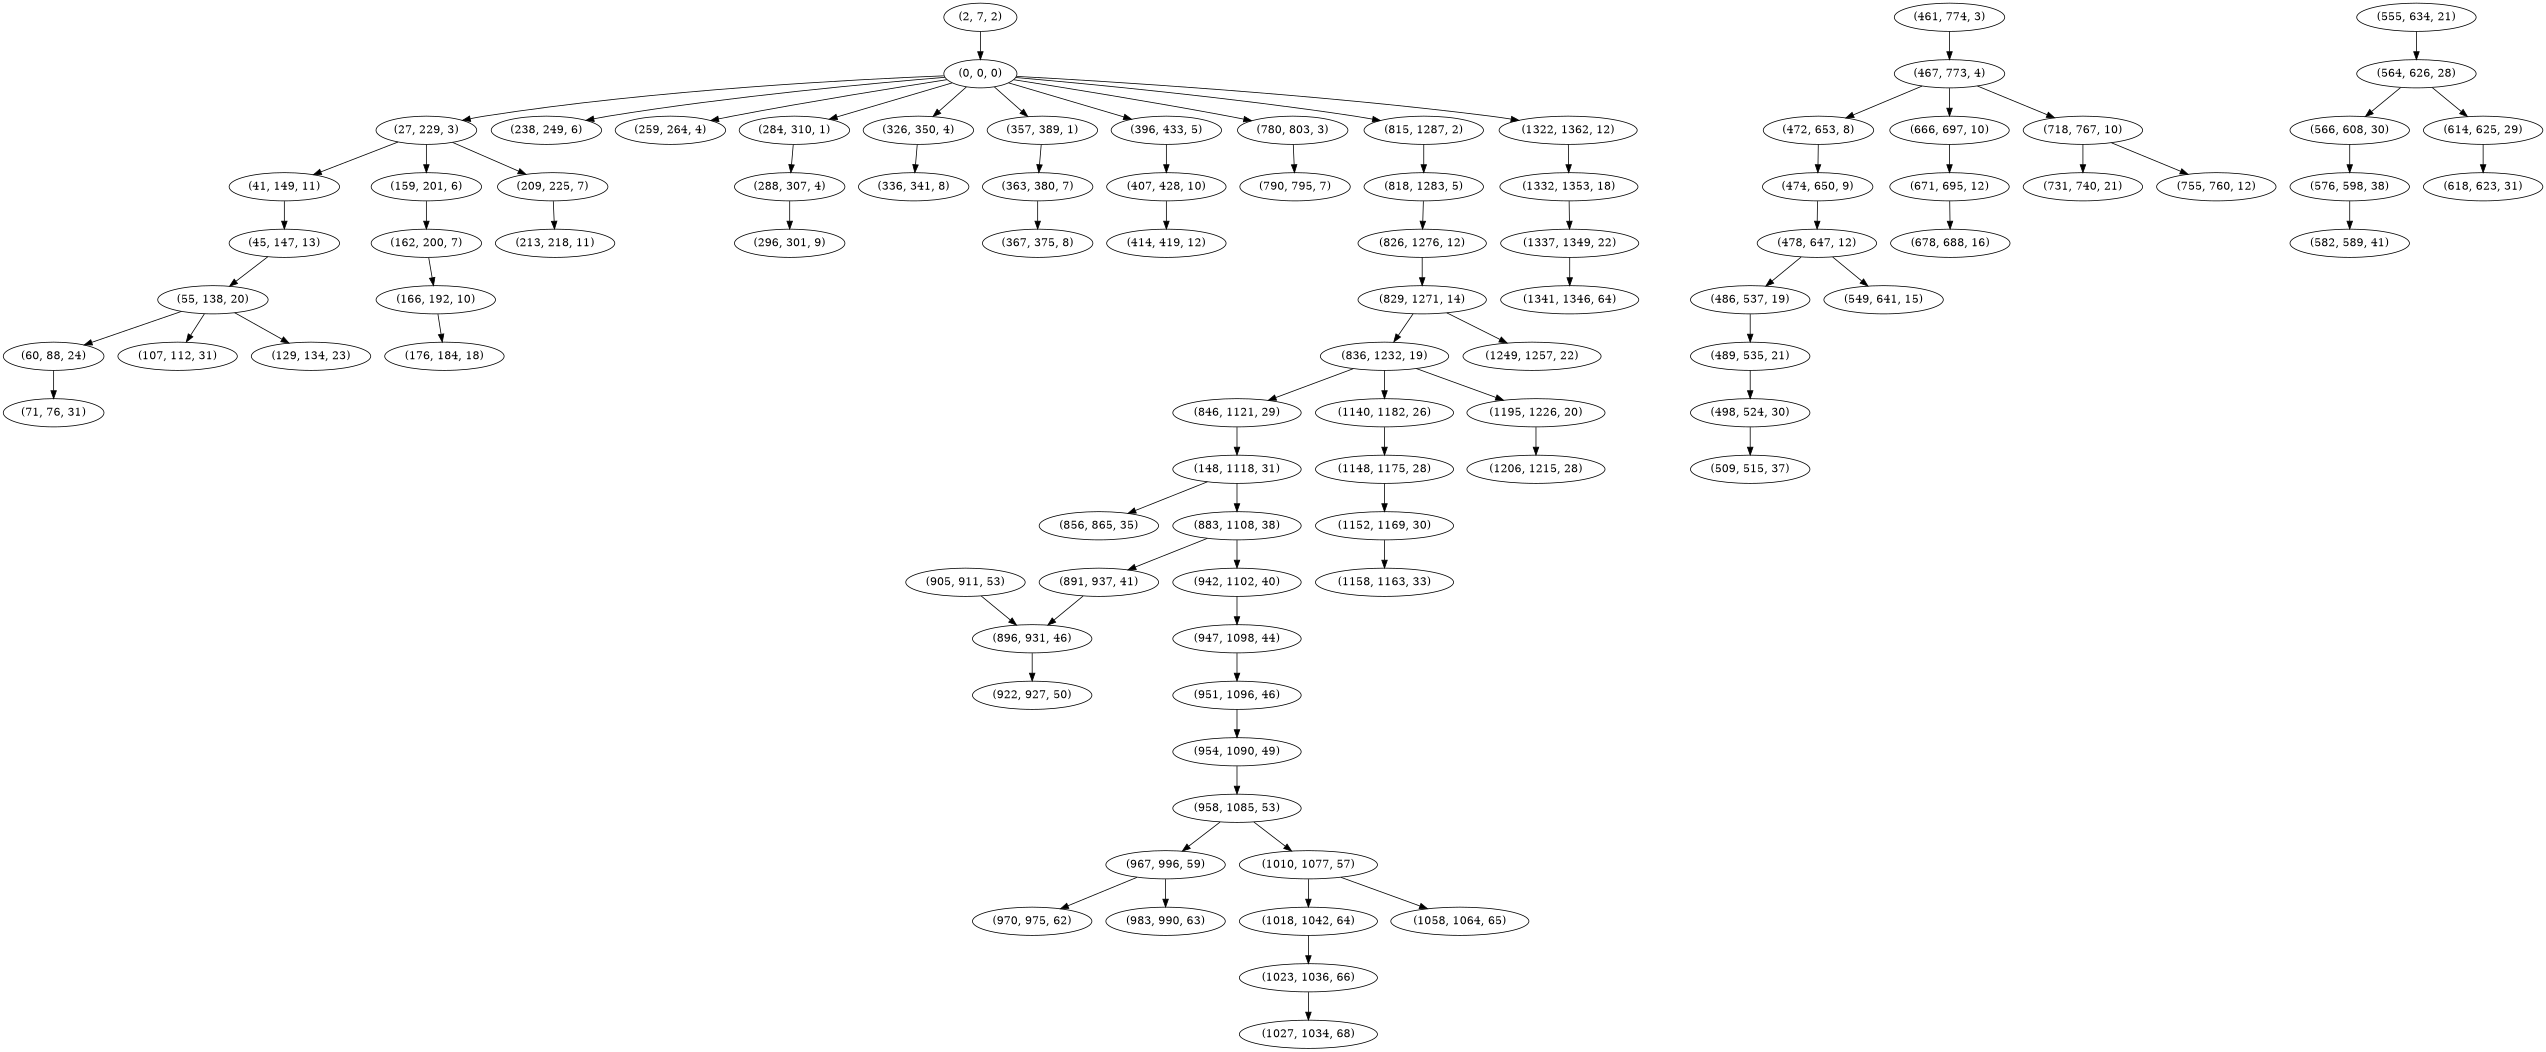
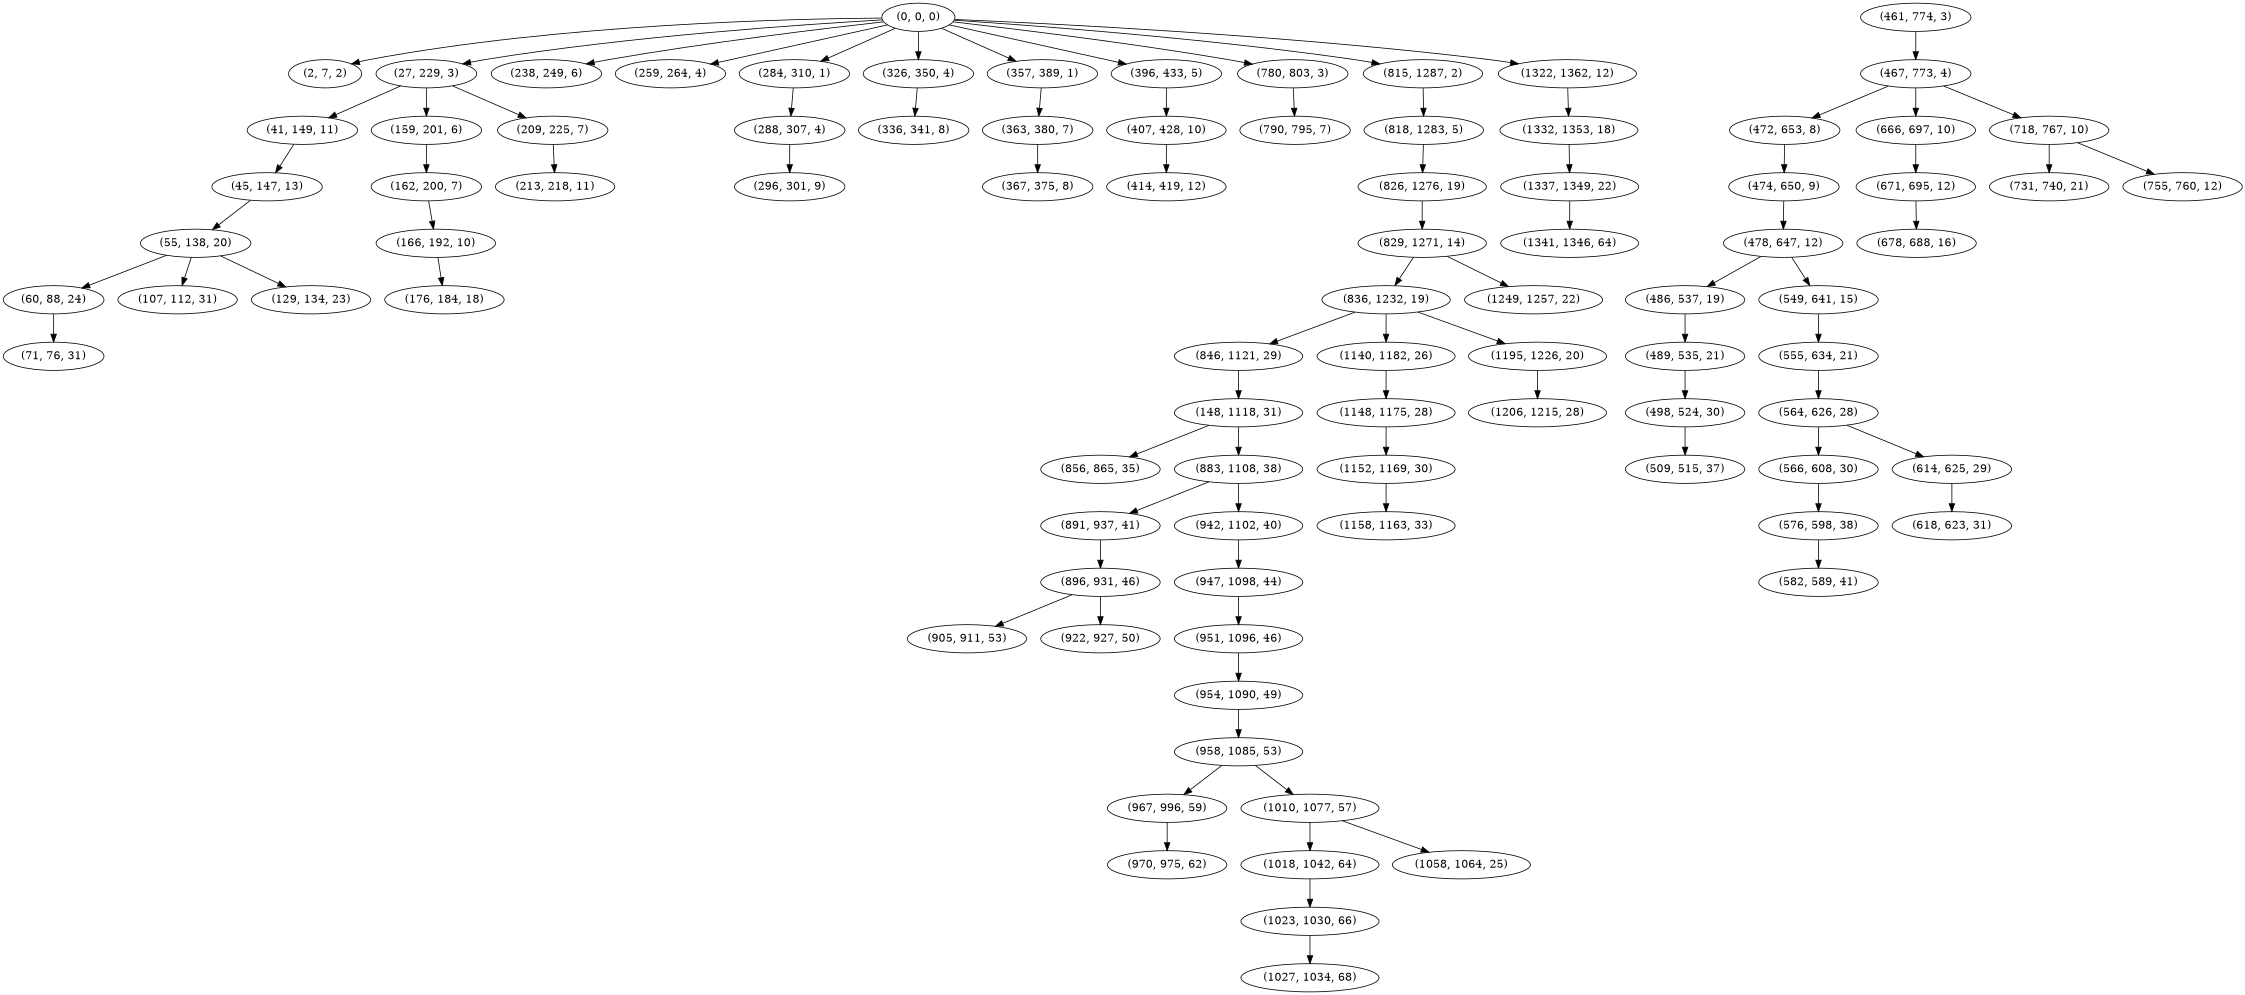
(980, 42) -> (620, 29)
(1422, 243) -> (1422, 187)
none -> (1818, 324)
(996, 608) -> (1037, 609)
(1166, 921) -> none
(1460, 921) -> (1461, 865)
(1308, 978) -> (1310, 921)
